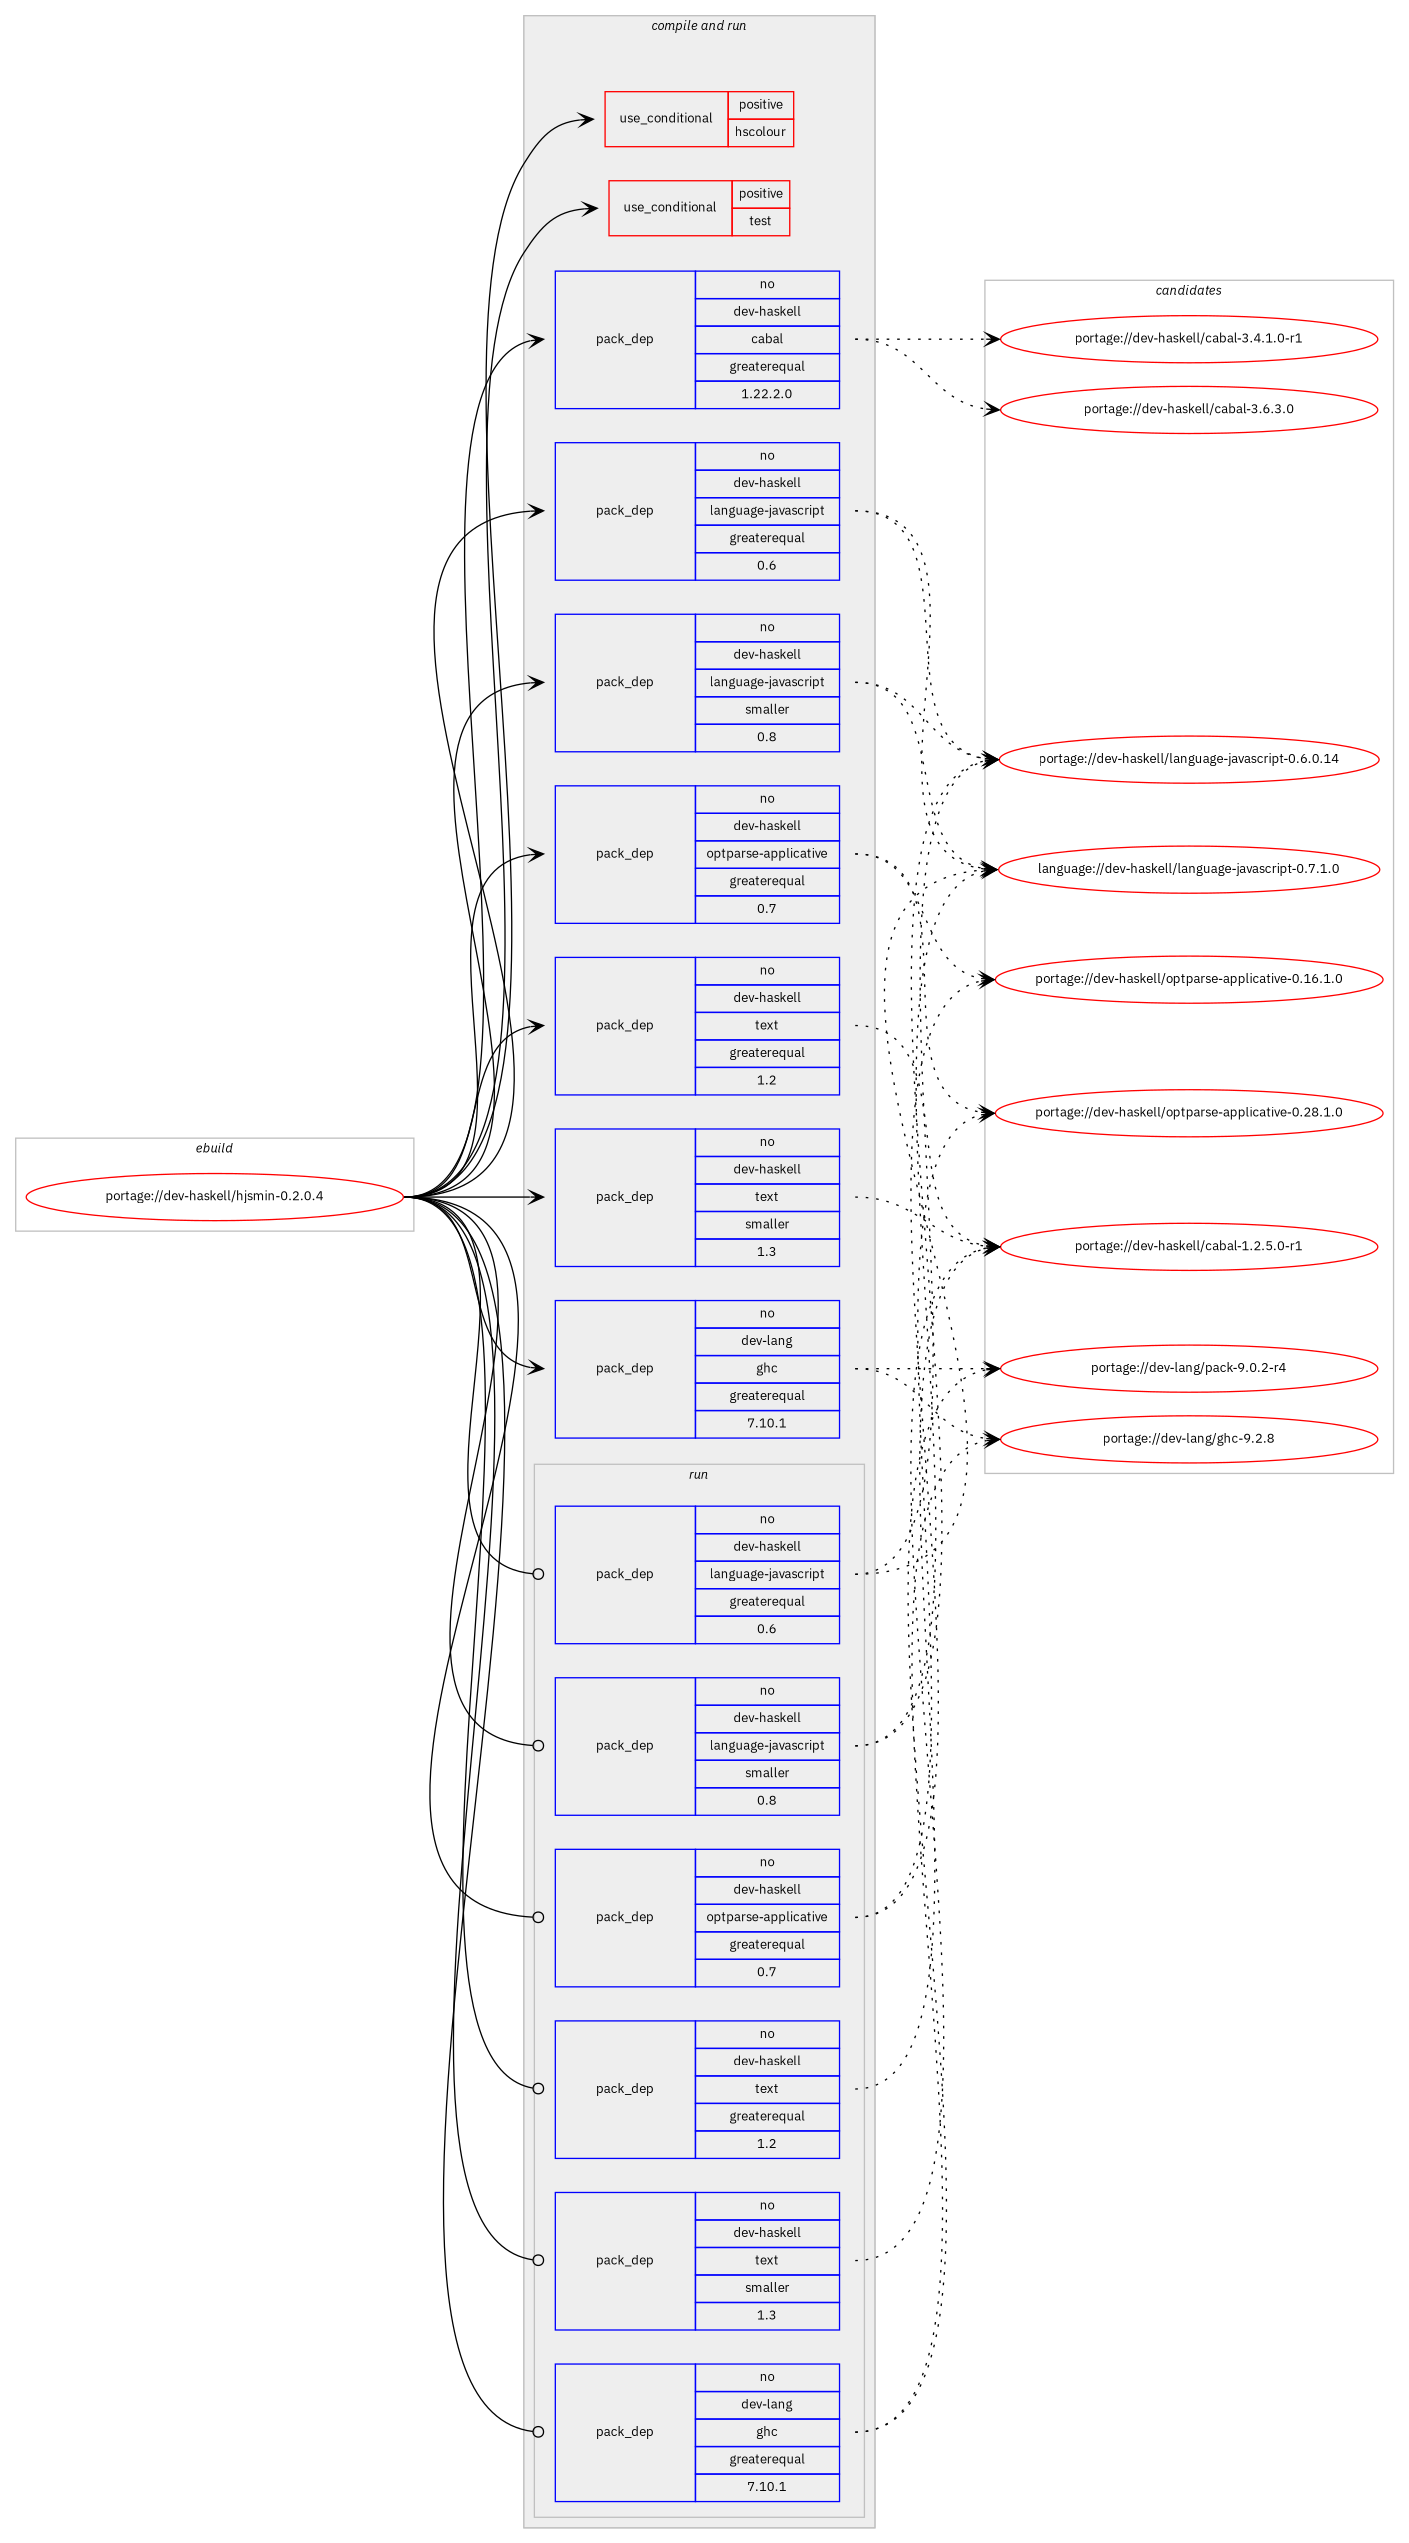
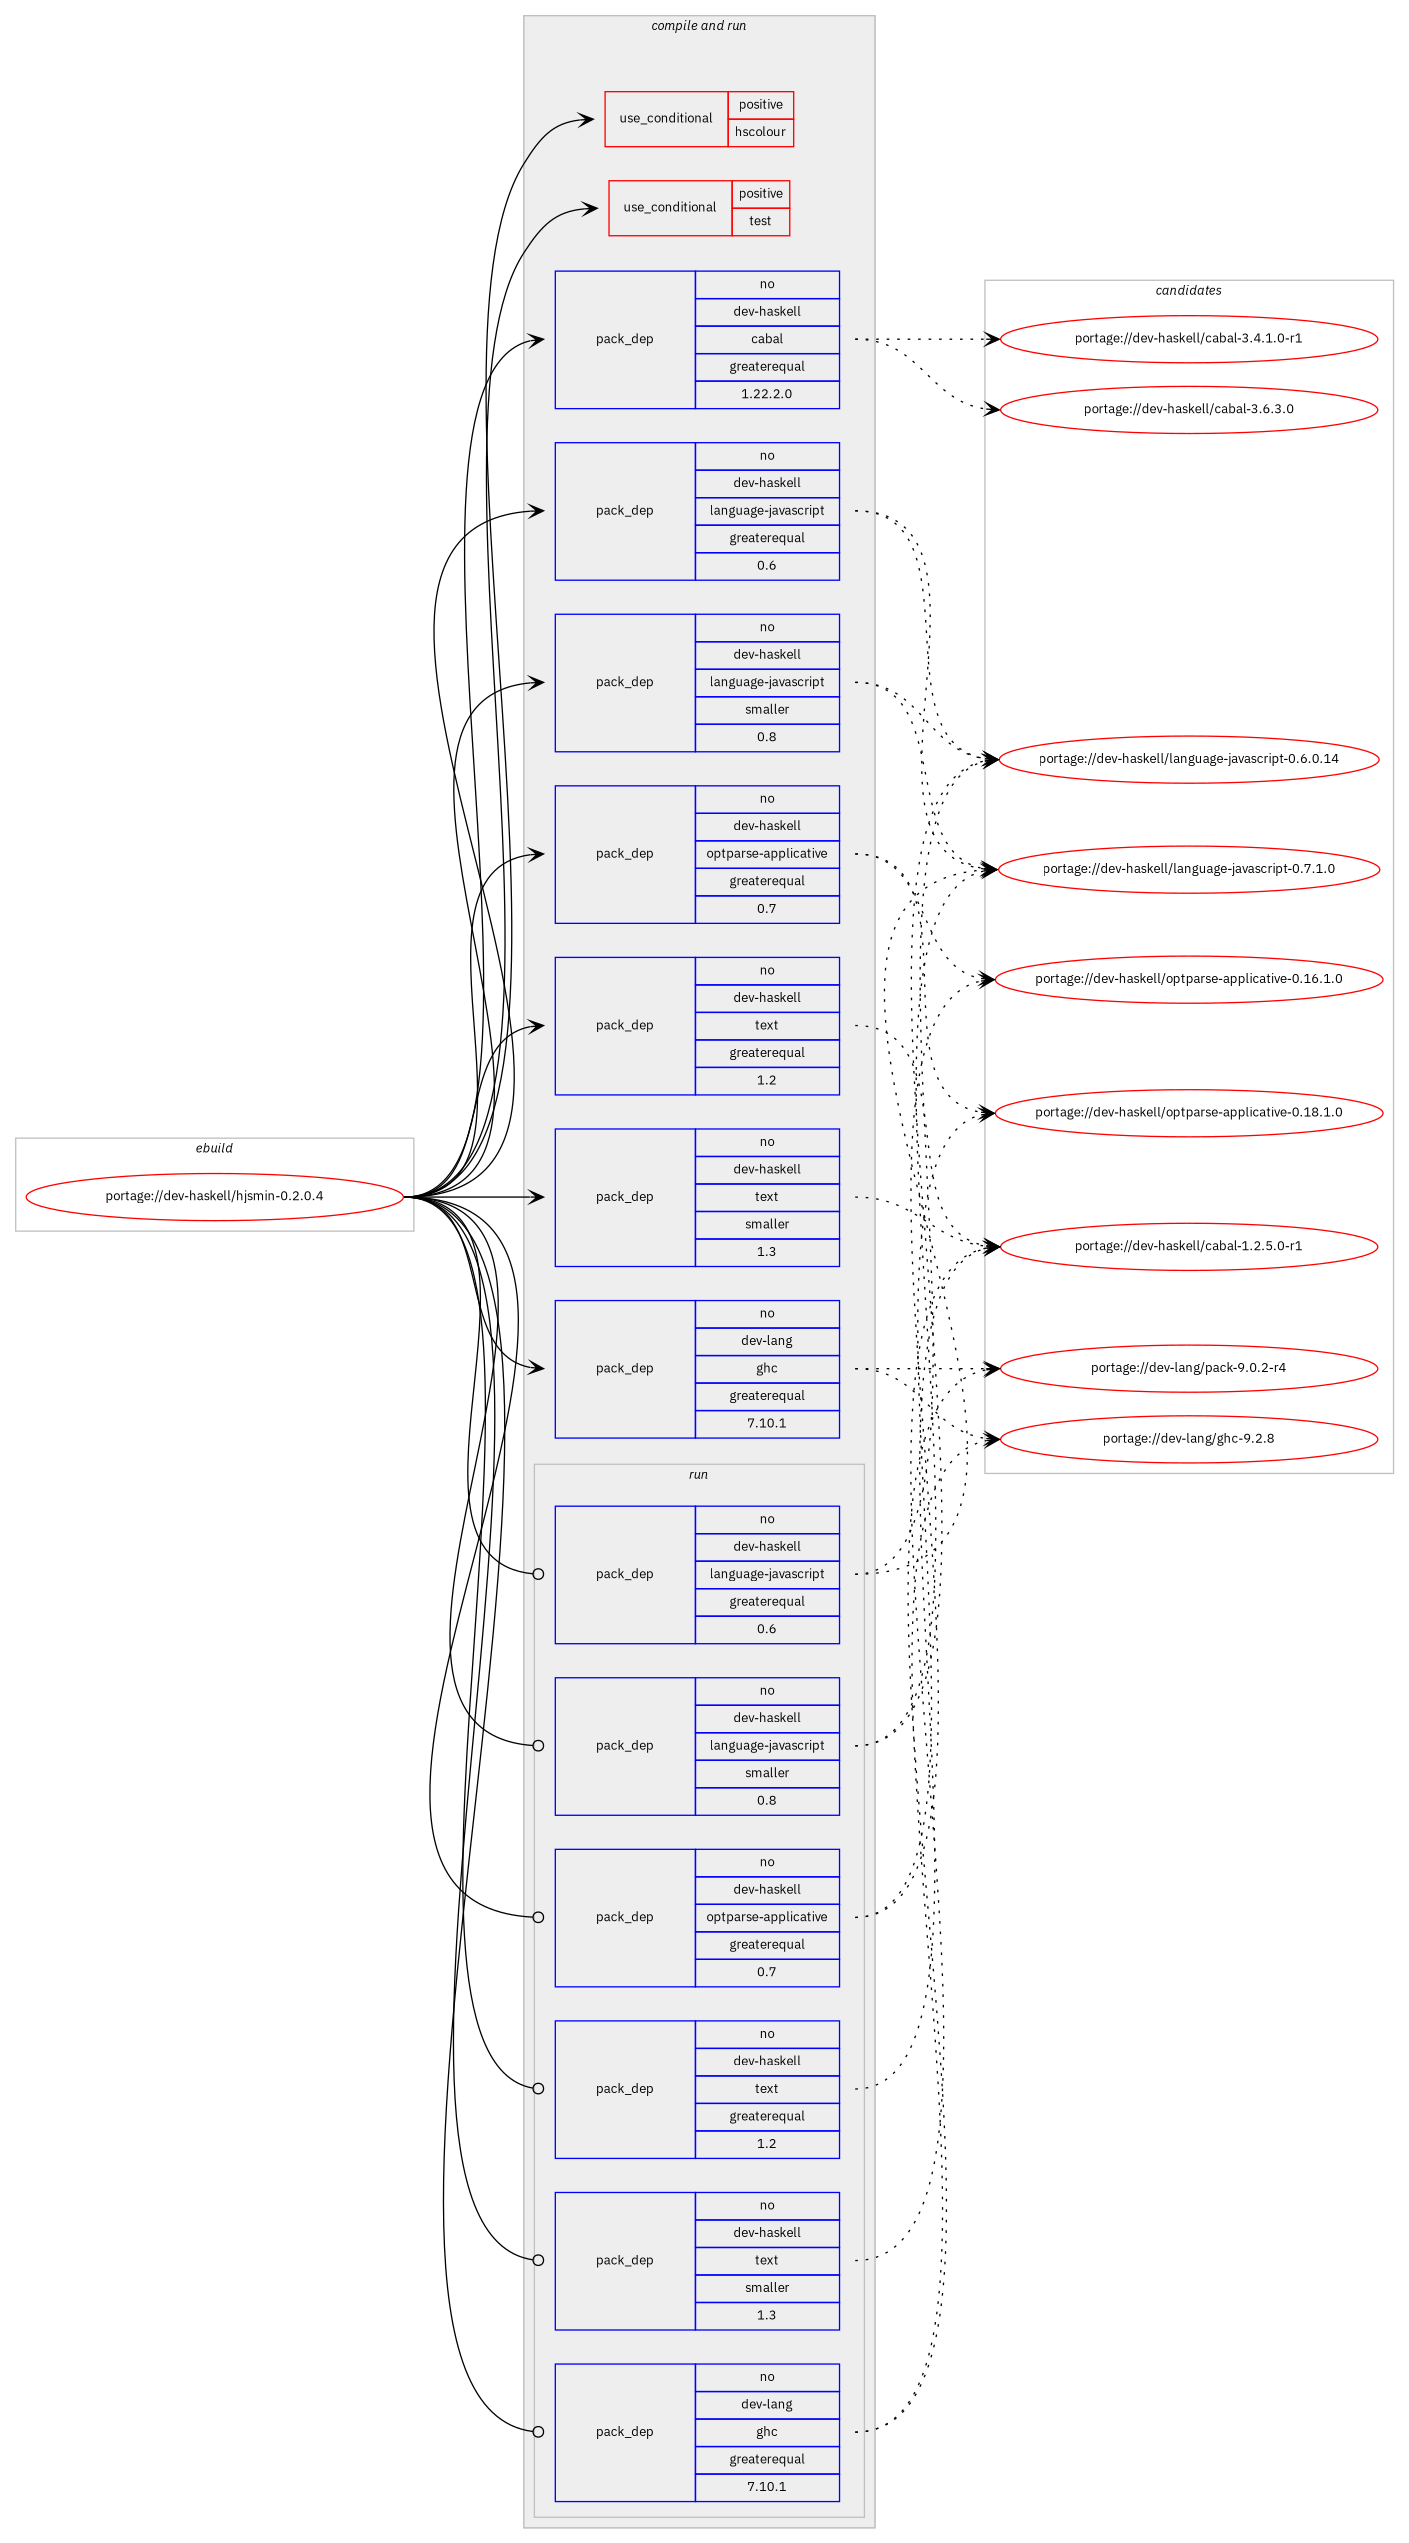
(1189, 870) -> (1189, 870)
(1189, 1113) -> (1189, 1113)
